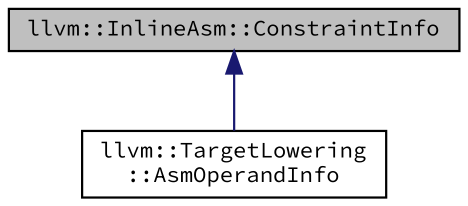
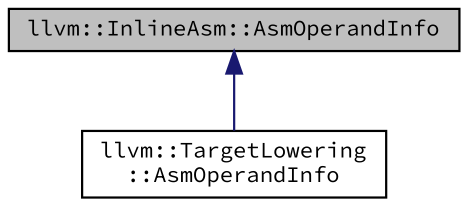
(234, 30) -> (234, 30)
